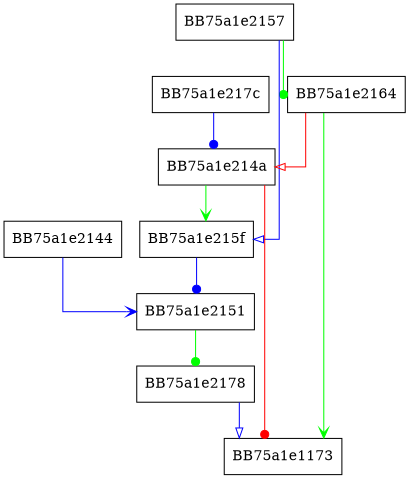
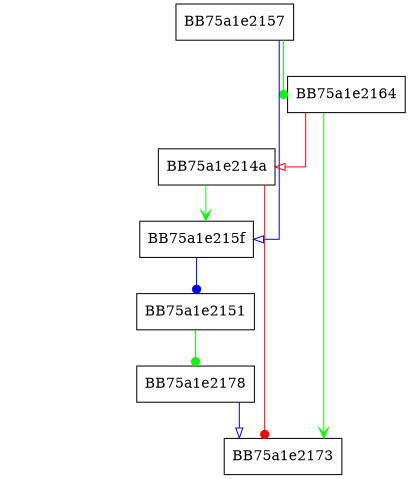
(211, 95) -> none
(63, 239) -> none
(283, 457) -> (283, 457)
